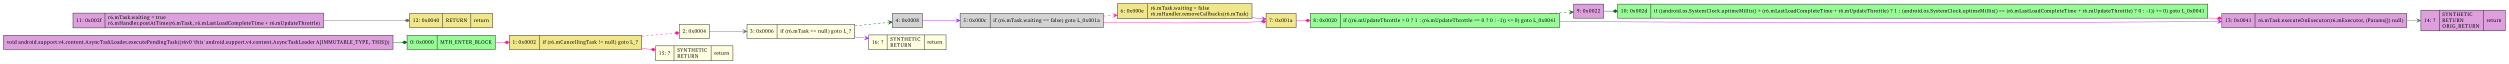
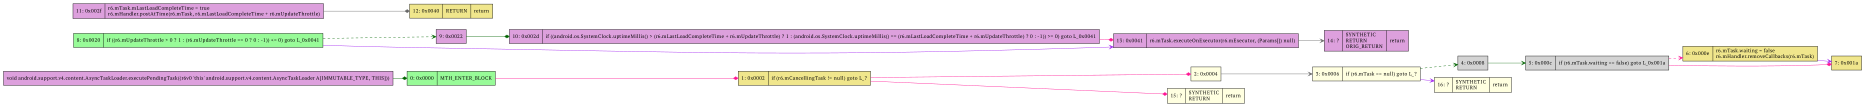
(1913, 11) -> (804, 36)
(137, 17) -> (159, 8)
(939, 20) -> (1505, 63)
(1301, 20) -> none
(658, 35) -> (1028, 76)
